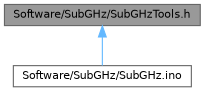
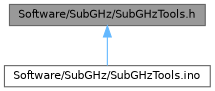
(102, 76) -> (107, 76)
